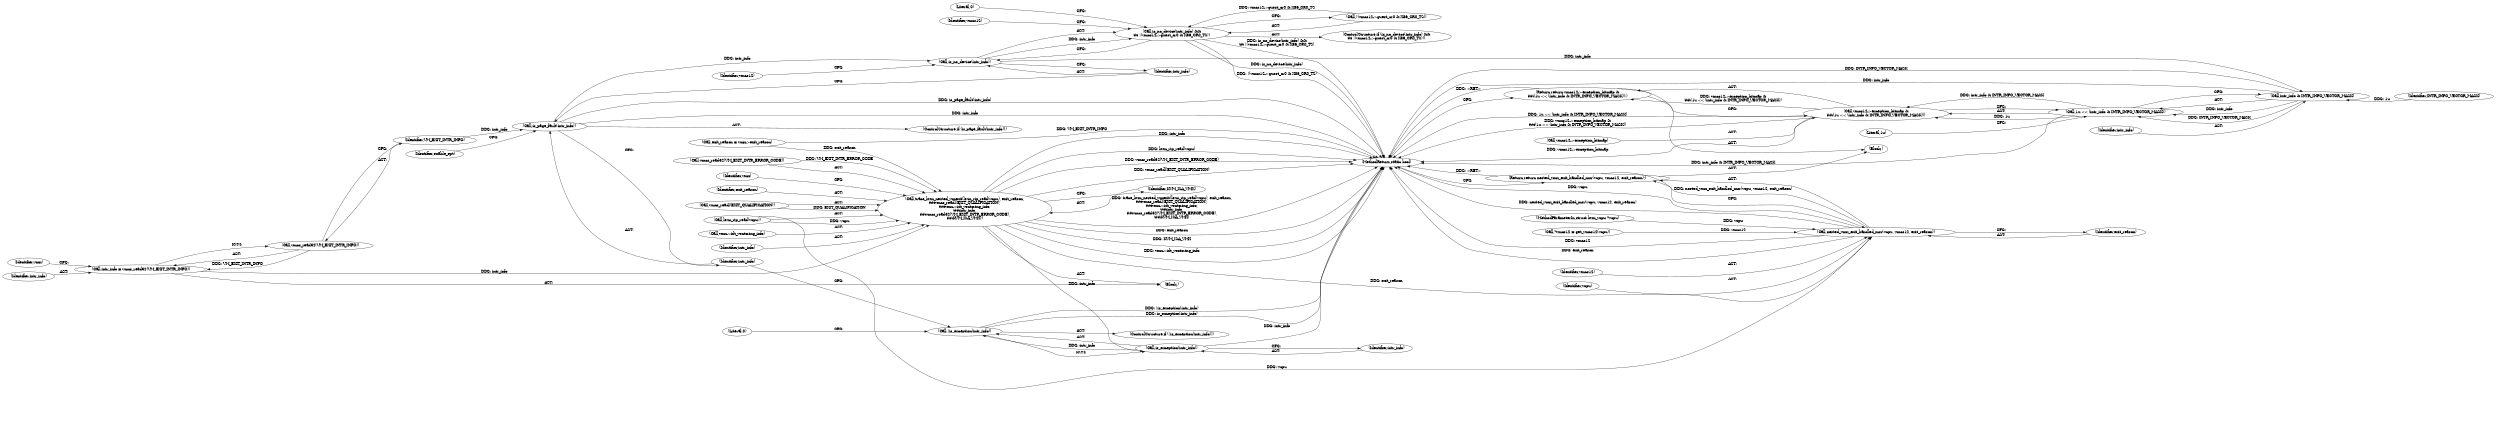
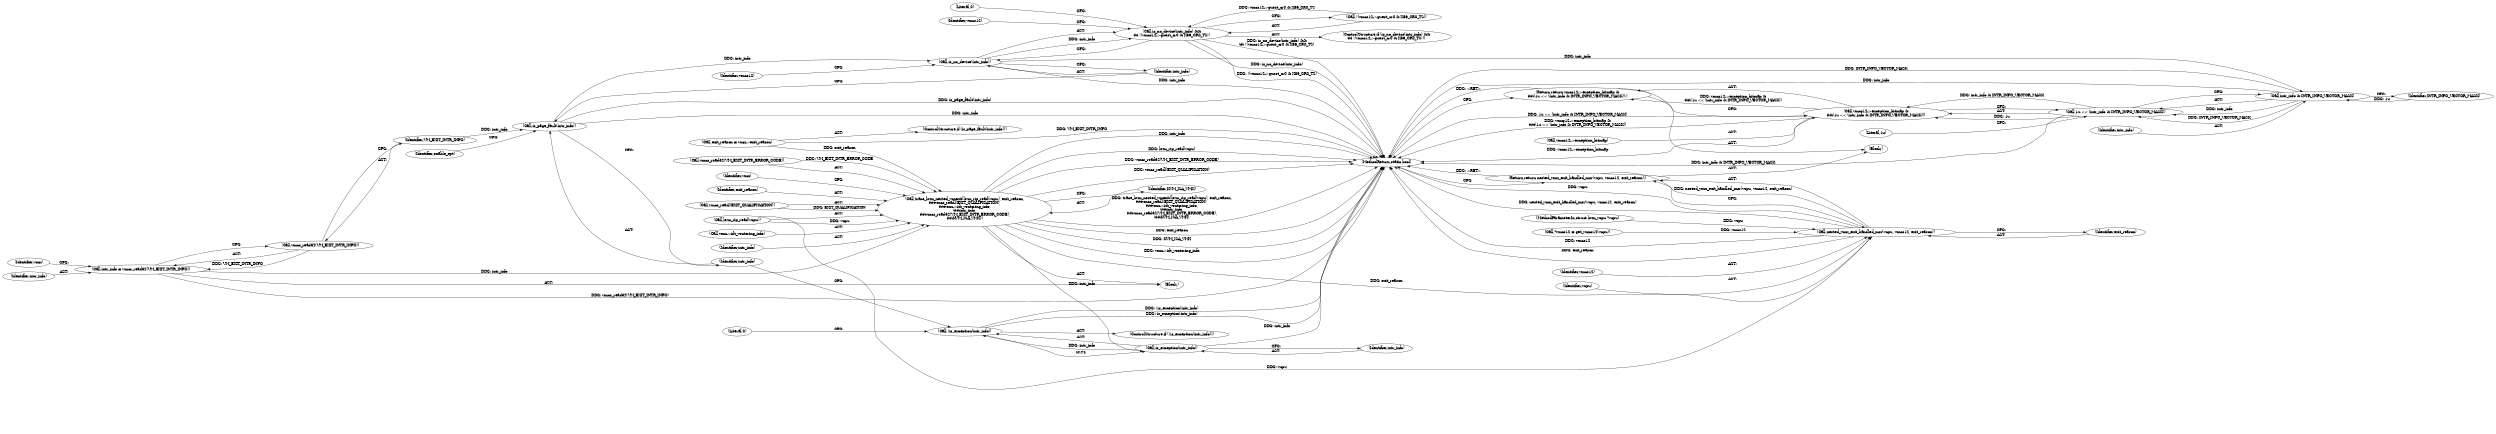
none -> (1196, 85)
none -> (2381, 96)
(746, 128) -> (847, 136)
(237, 245) -> (237, 245)
none -> (798, 298)
